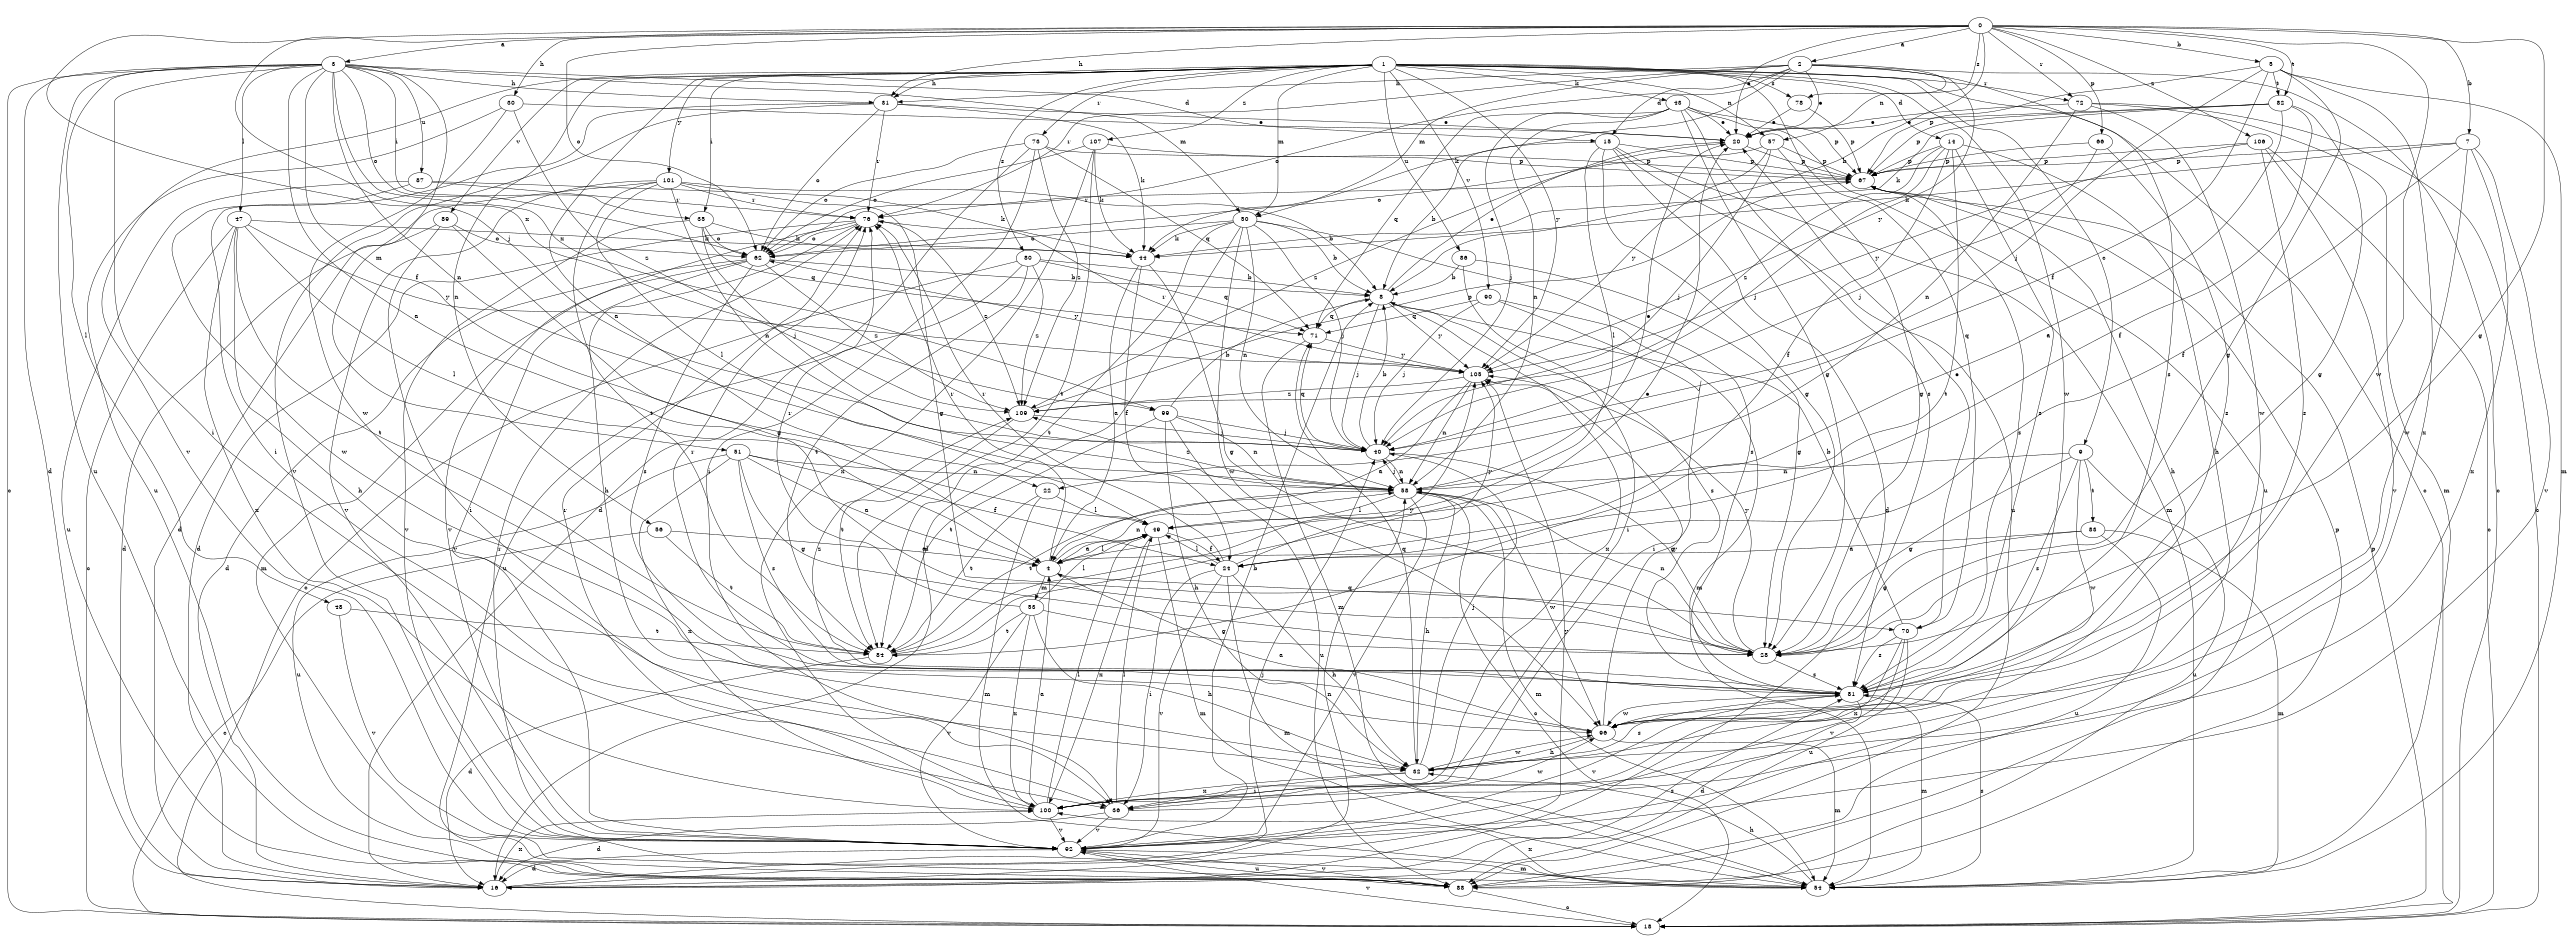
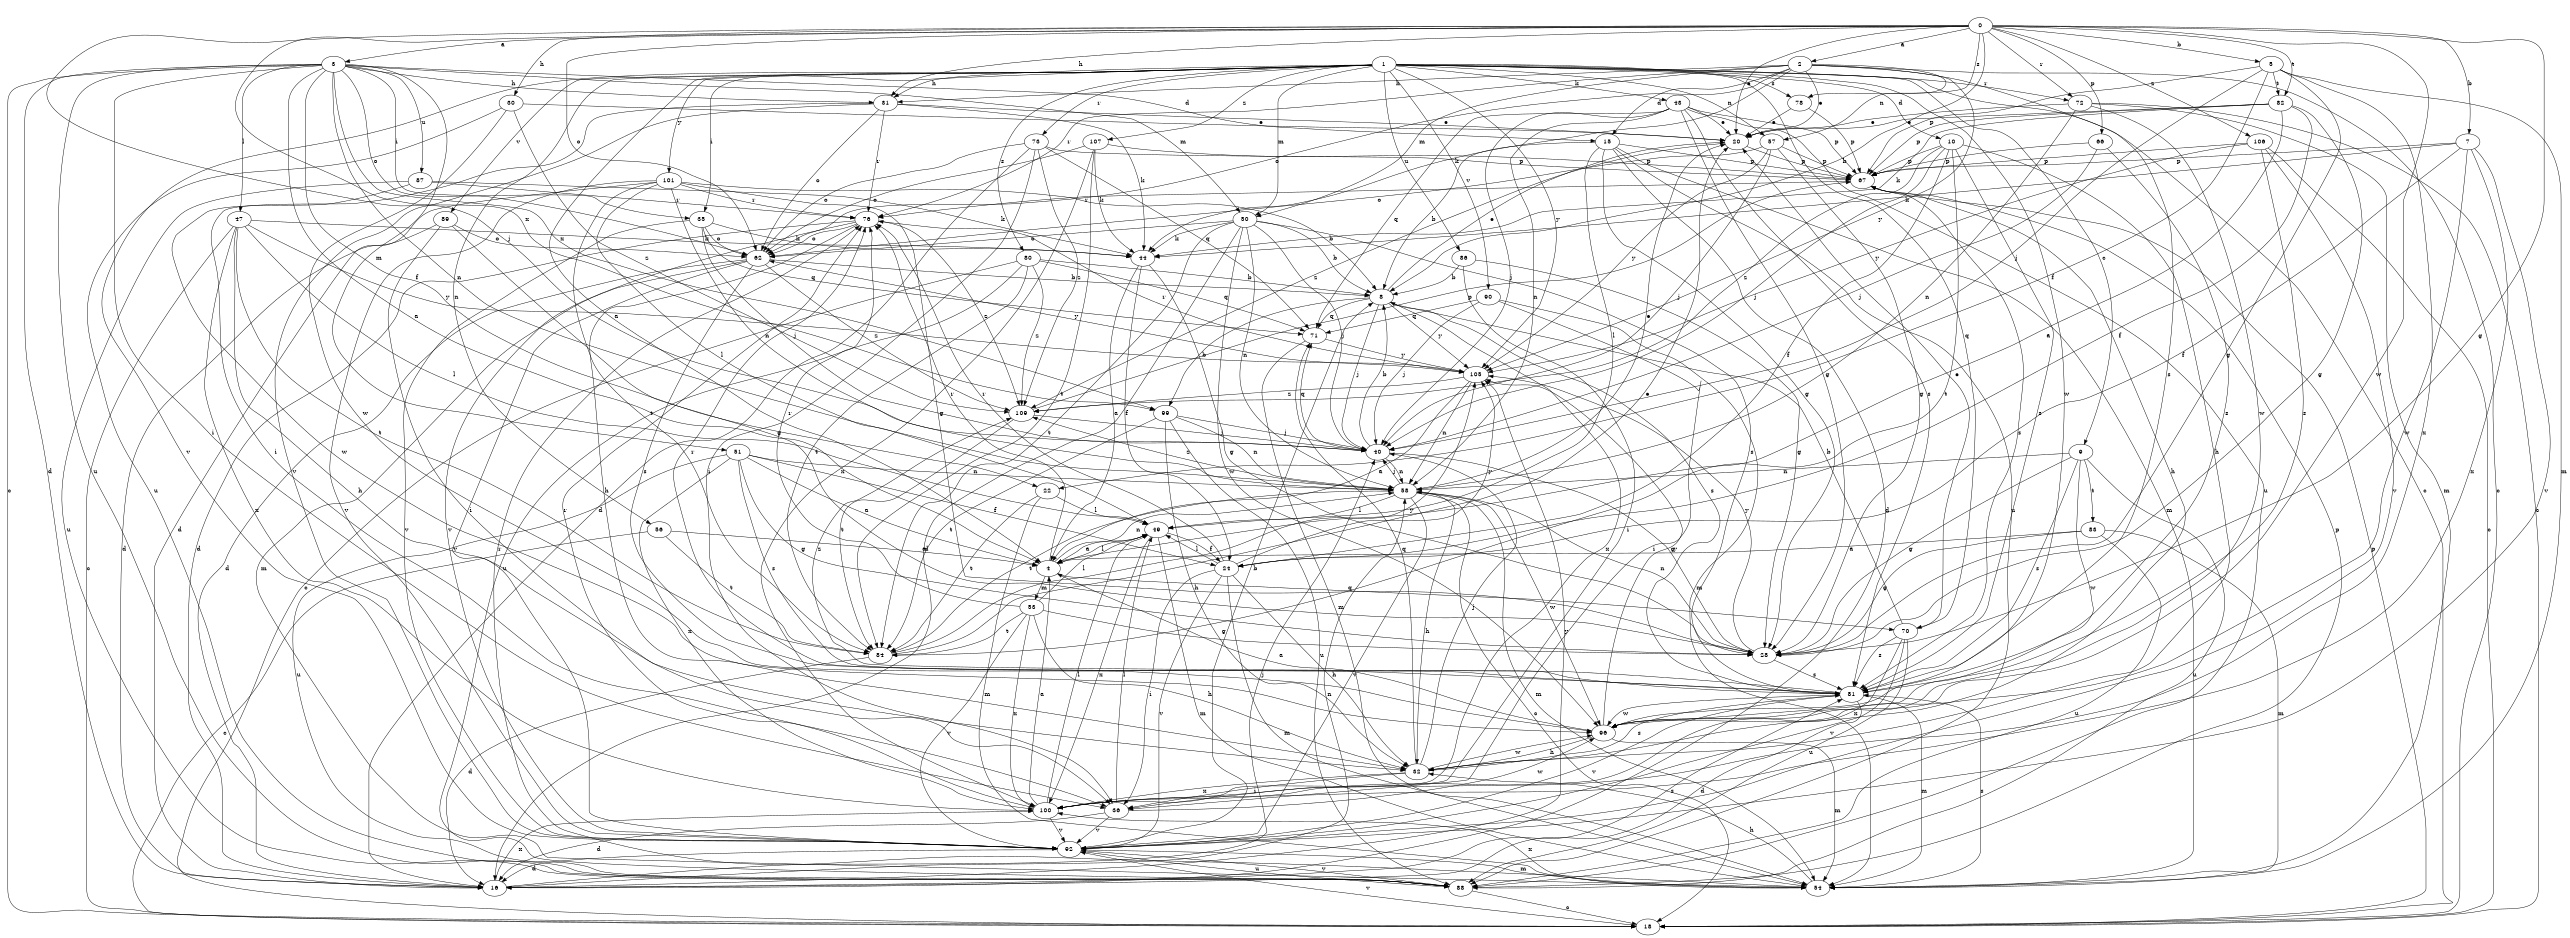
(1952, 142) -> (1952, 142)
(1252, 337) -> (1253, 321)
(339, 607) -> none
